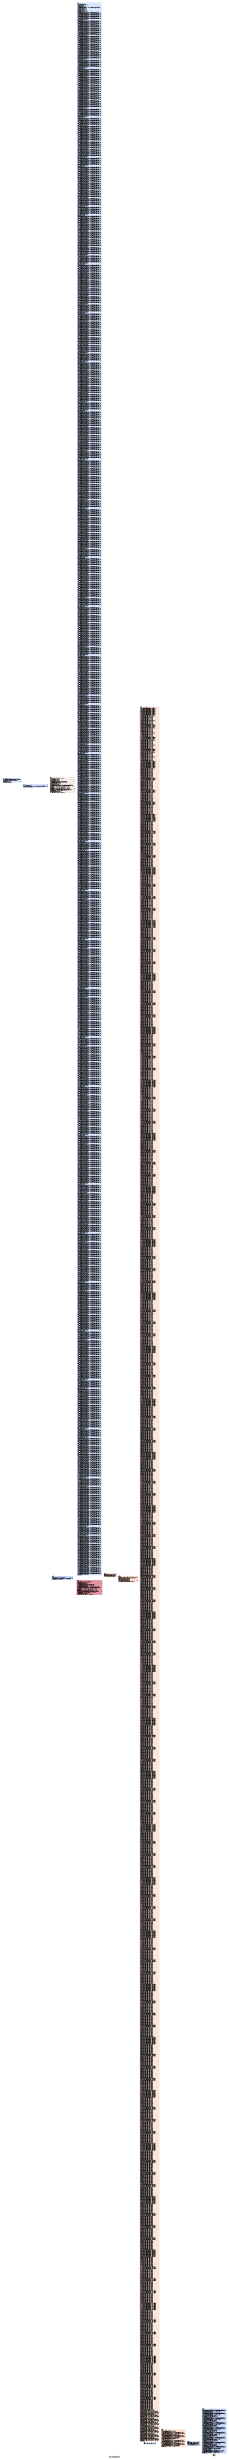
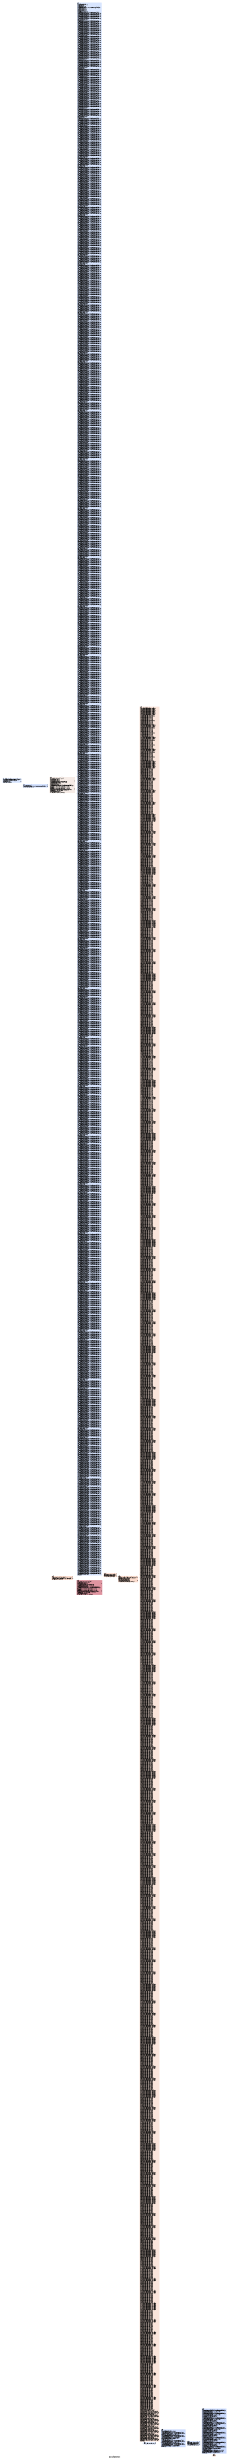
(62, 1578) -> (62, 1578)
(173, 2438) -> (173, 2438)
